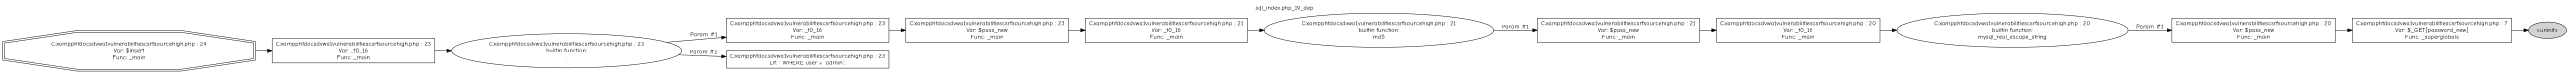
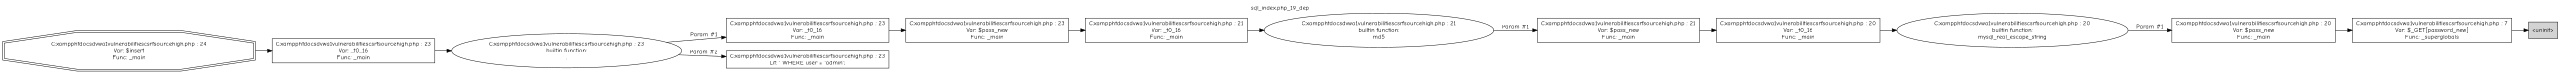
(2548, 30) -> (2543, 30)
